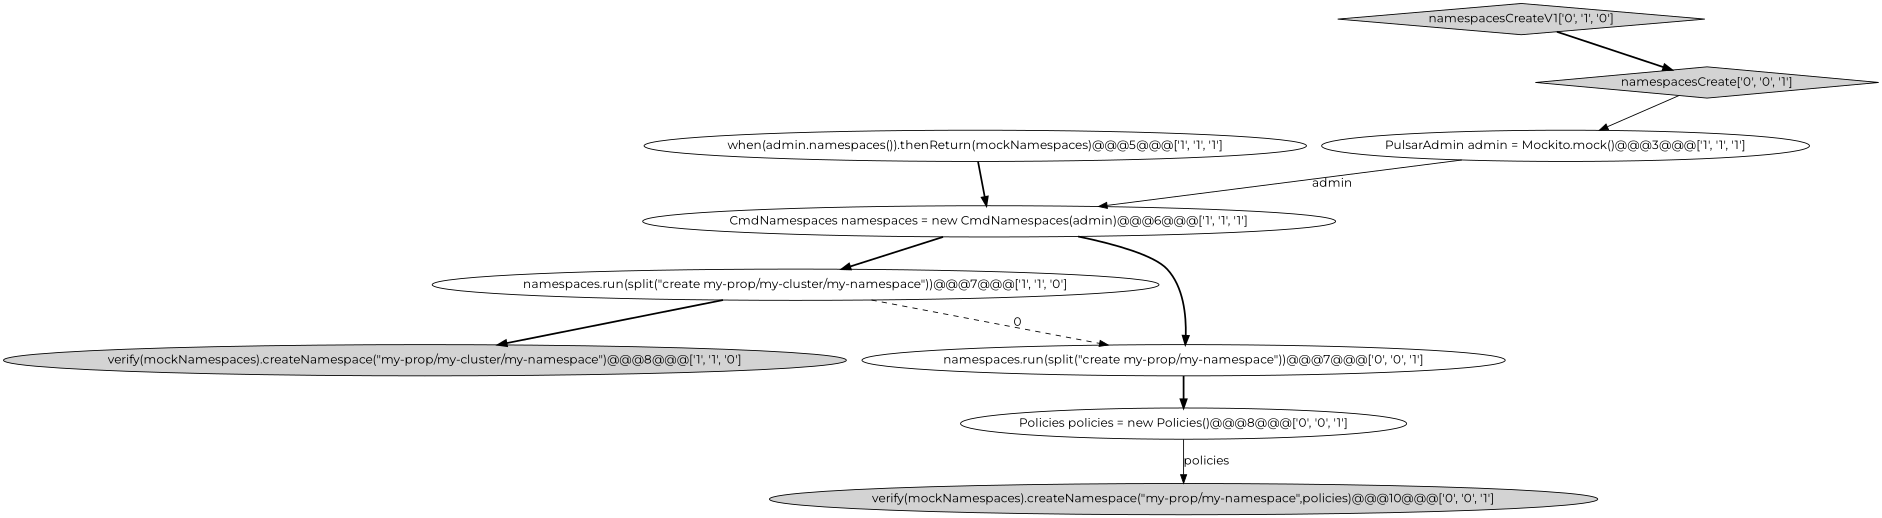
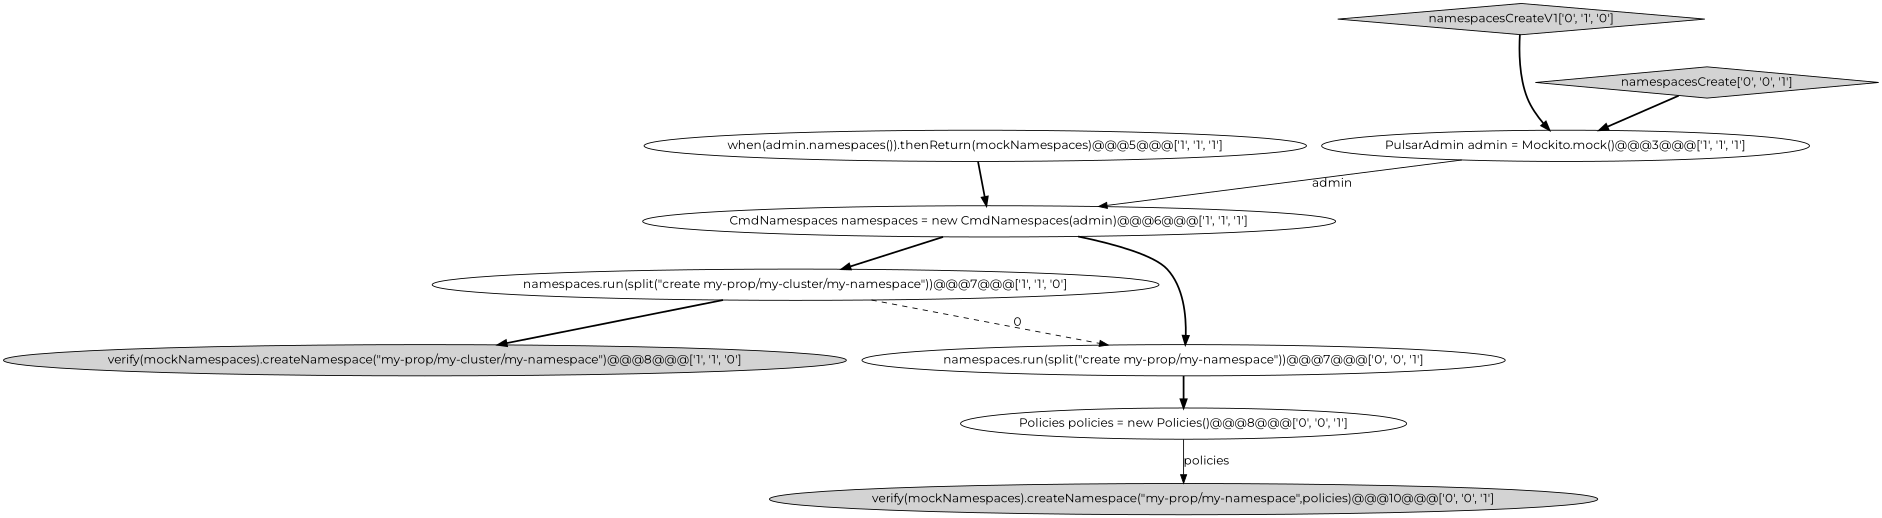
(1610, 49) -> (1523, 82)
(1643, 111) -> (1643, 111)
